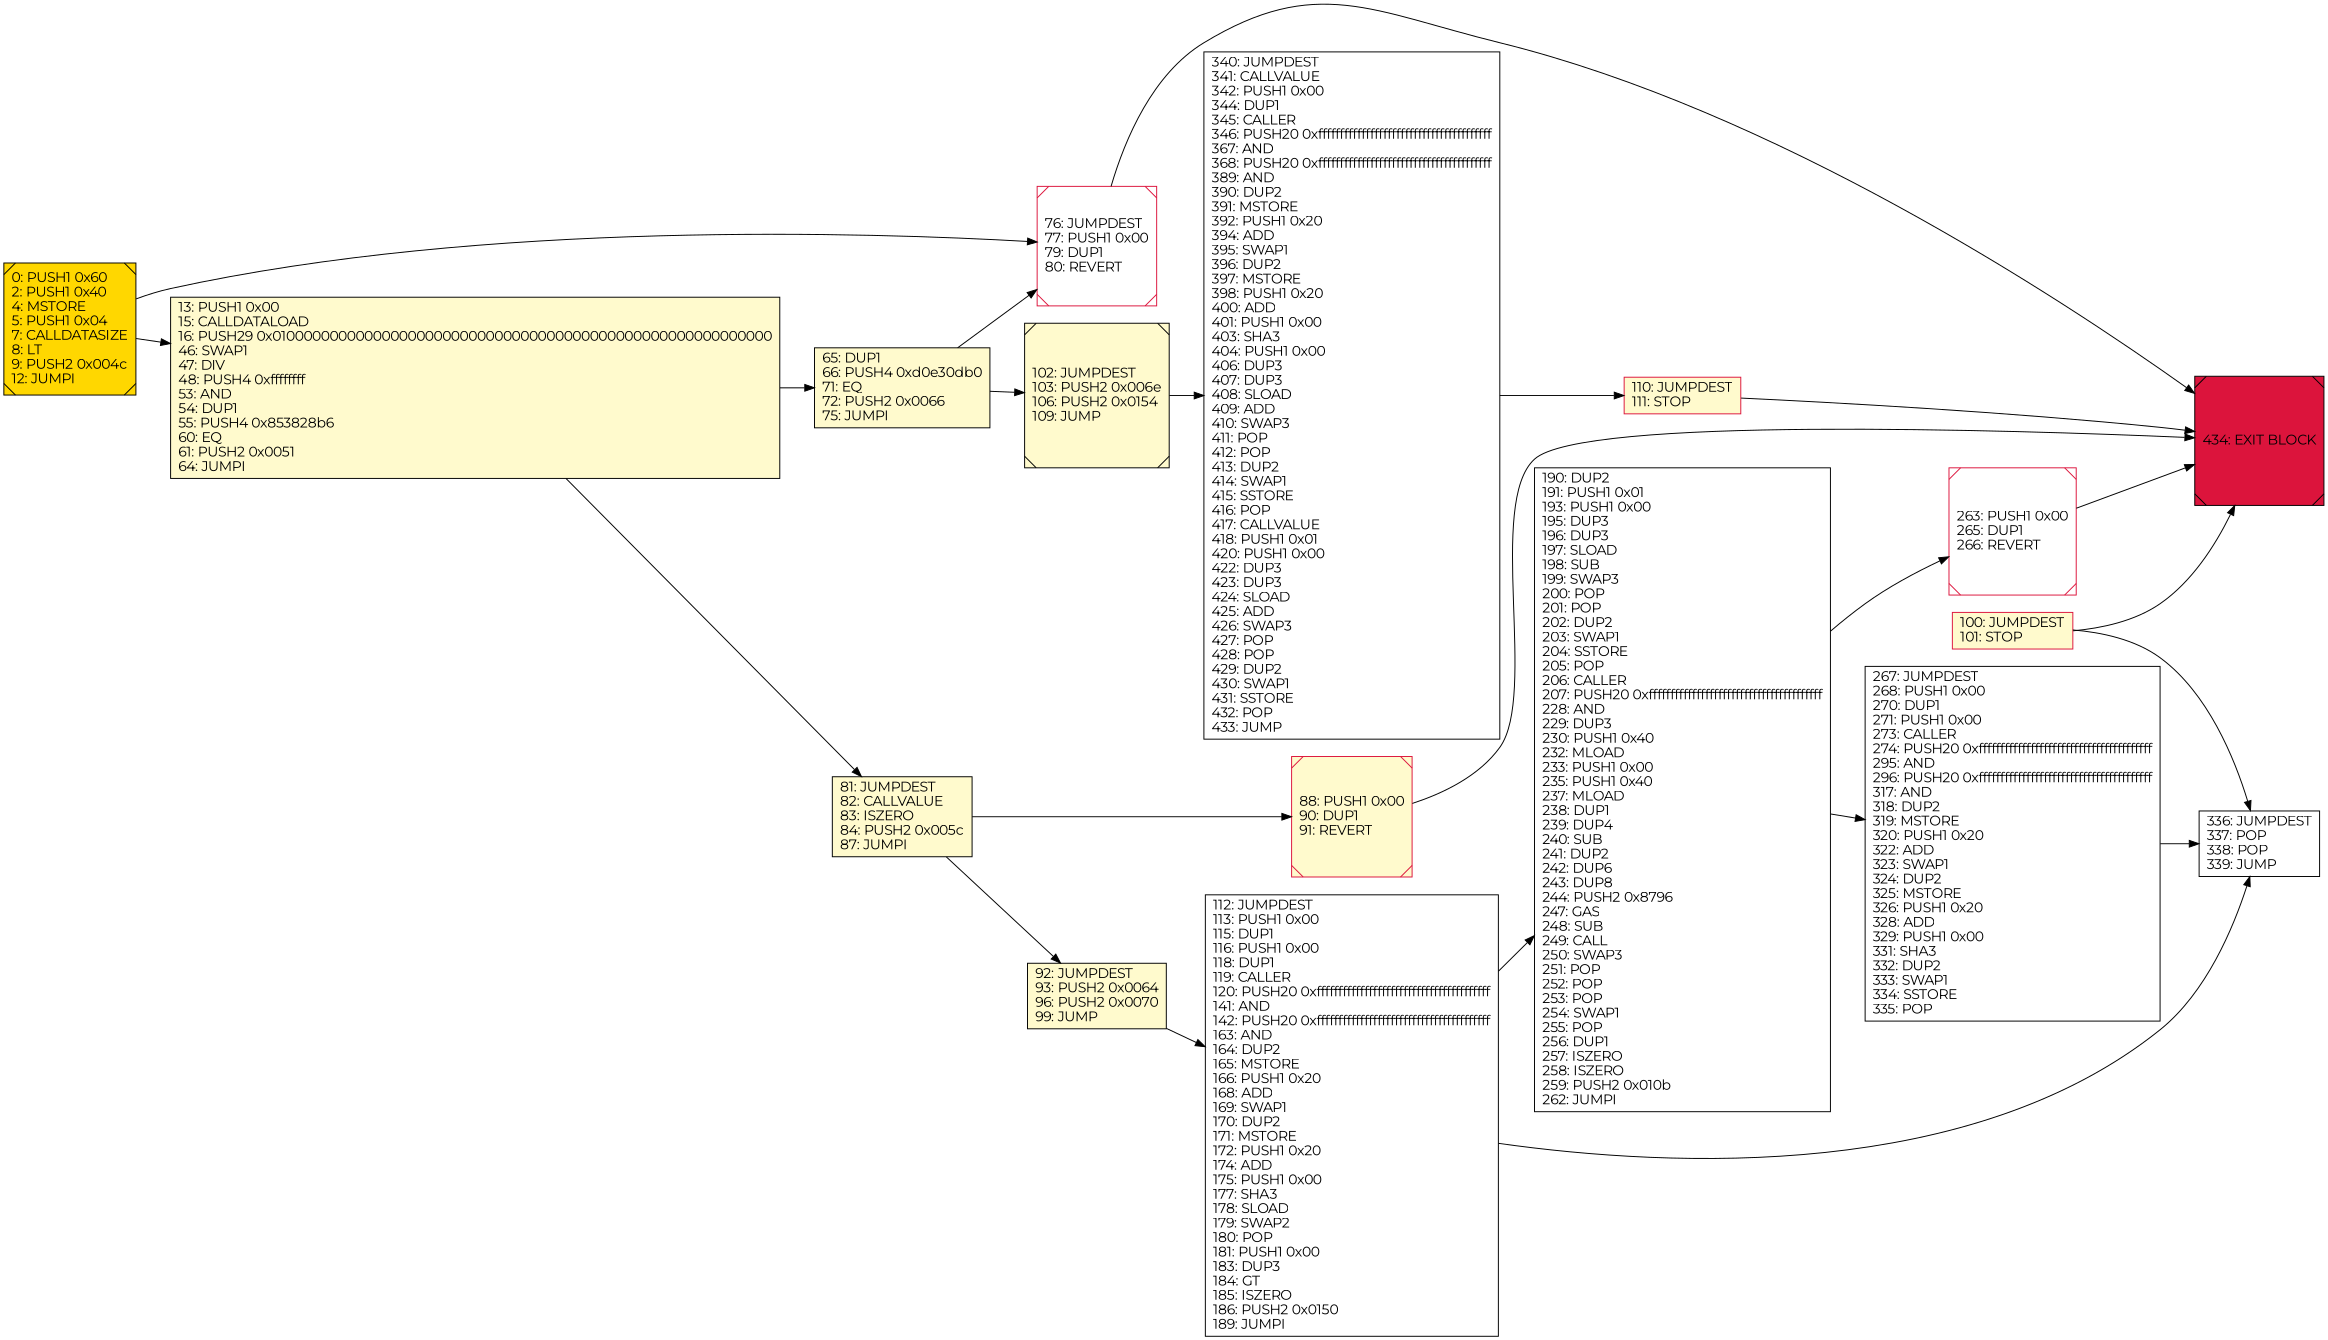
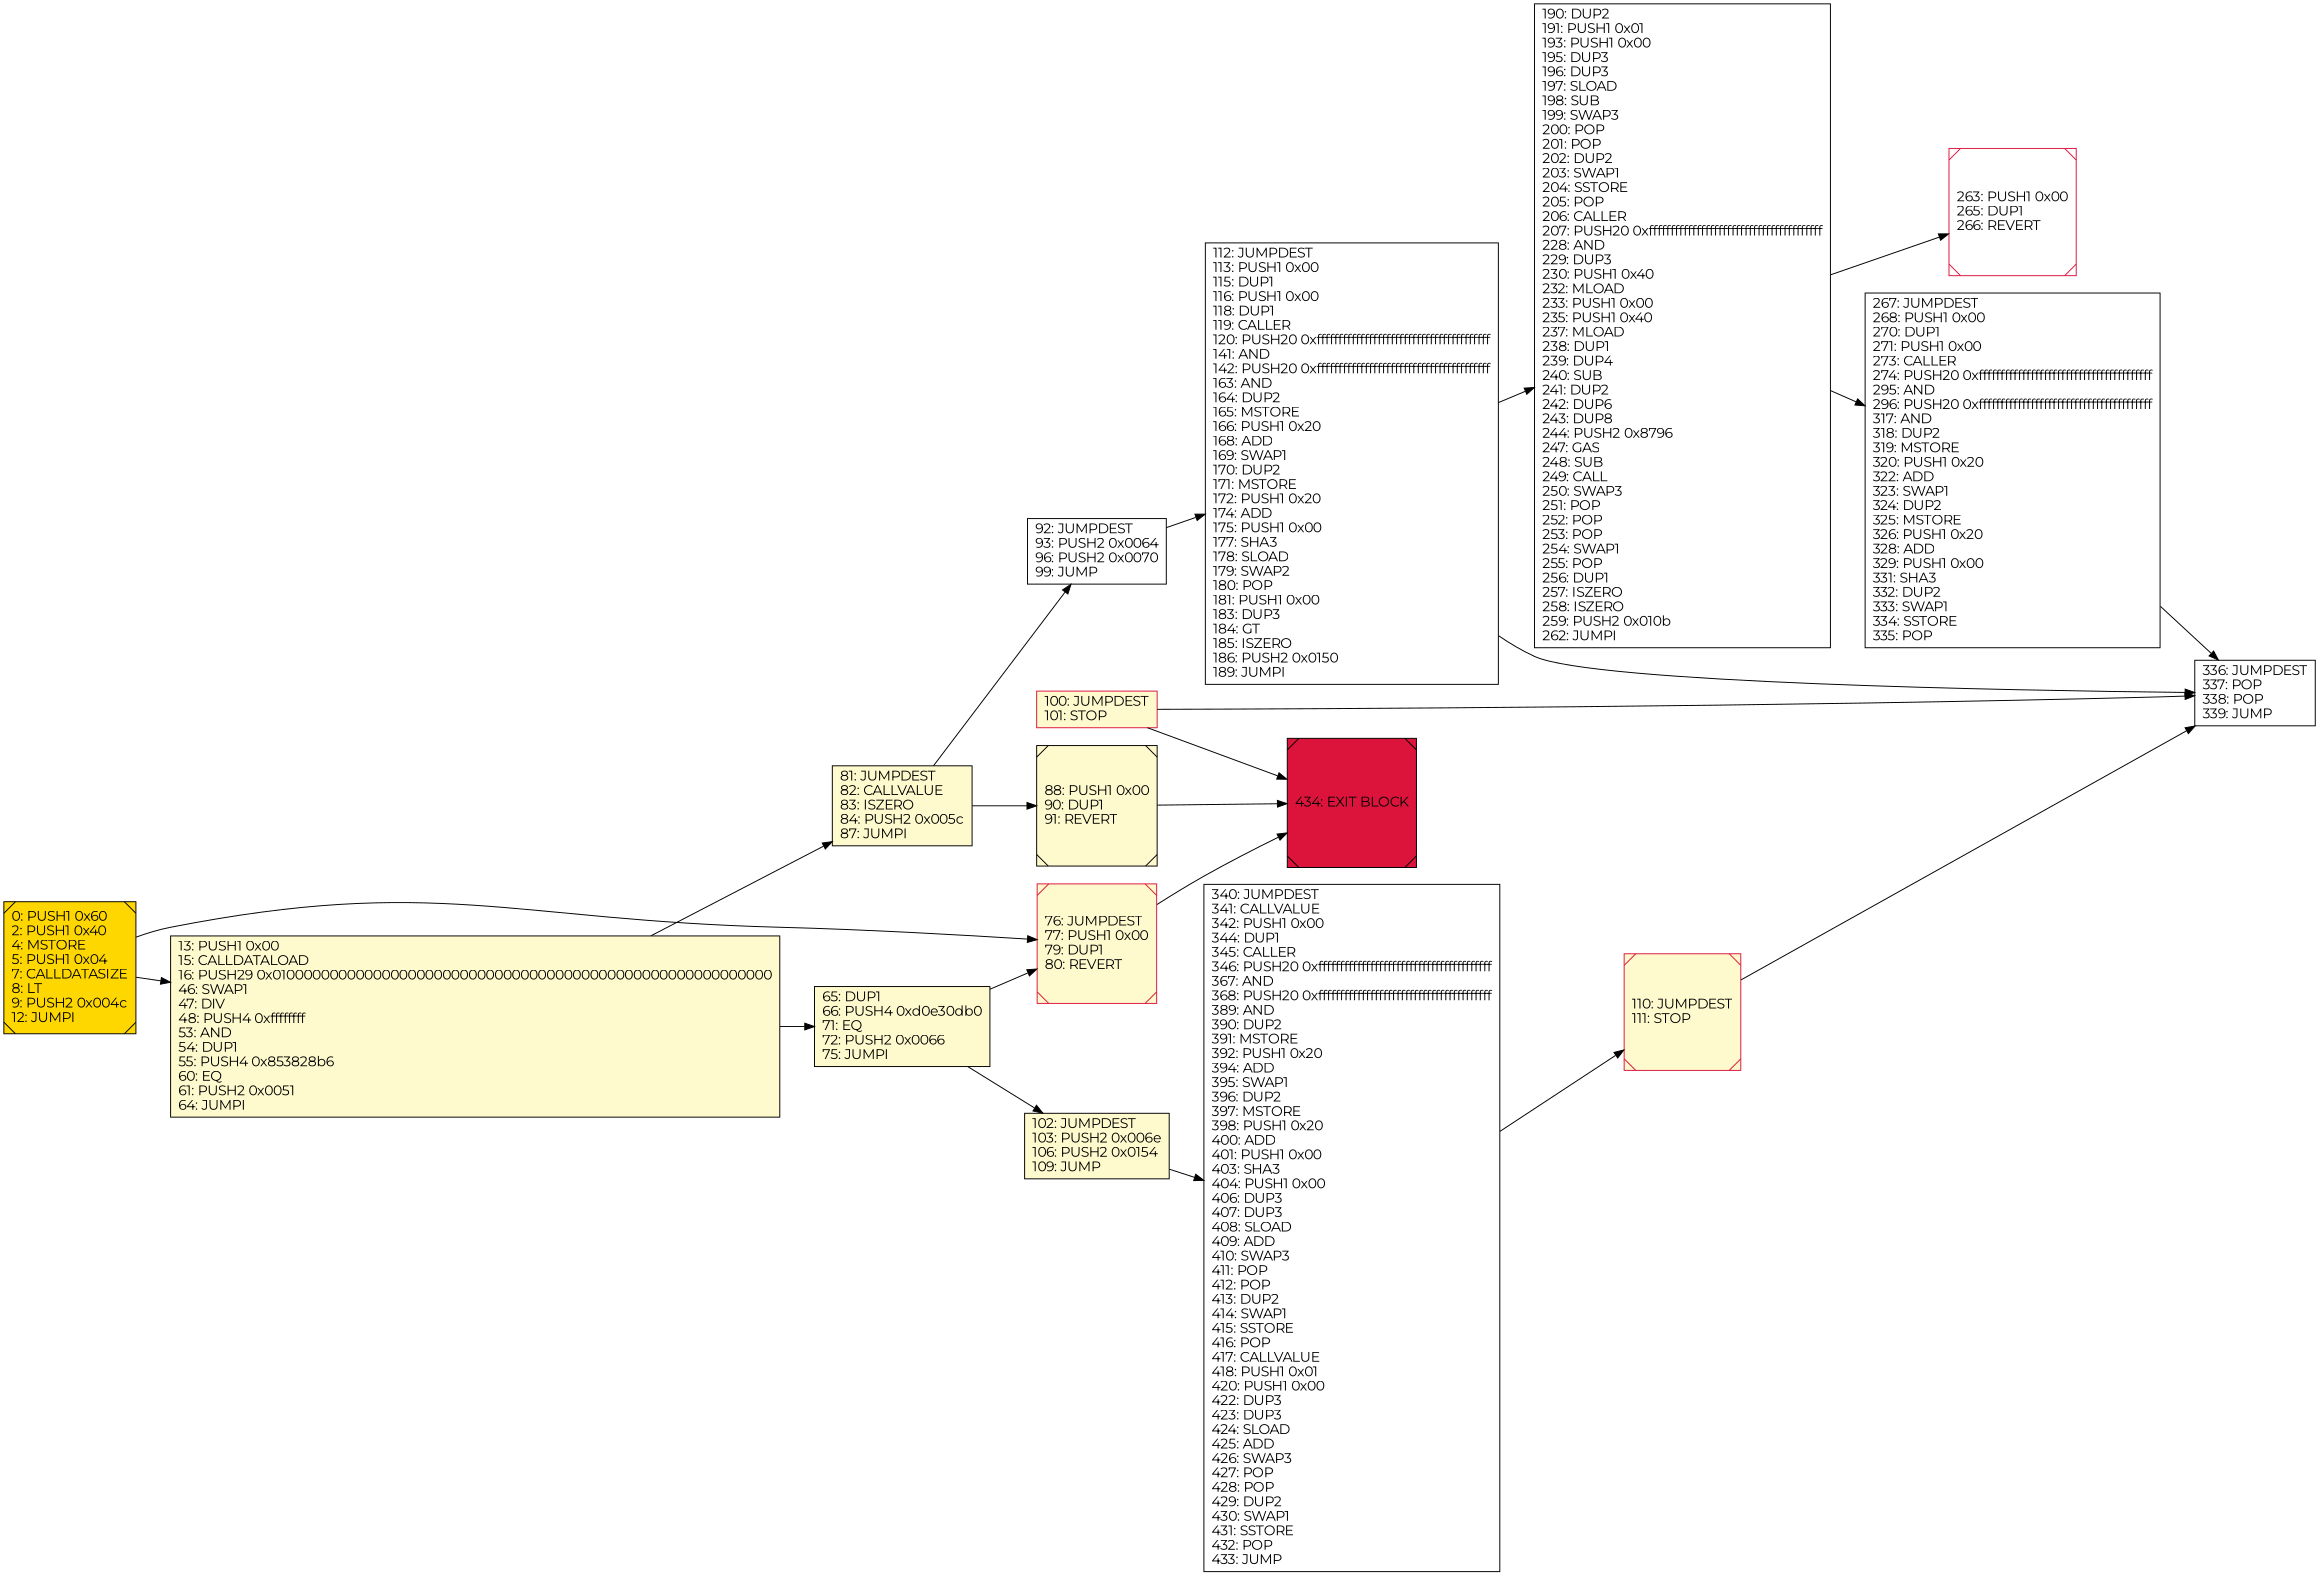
(1097, 246) -> (1097, 944)
(1097, 395) -> (1097, 1146)
(1682, 395) -> (1682, 1012)
(1963, 411) -> (1964, 855)
(2131, 488) -> none
(1352, 817) -> (1097, 806)
(1097, 996) -> (1097, 551)
